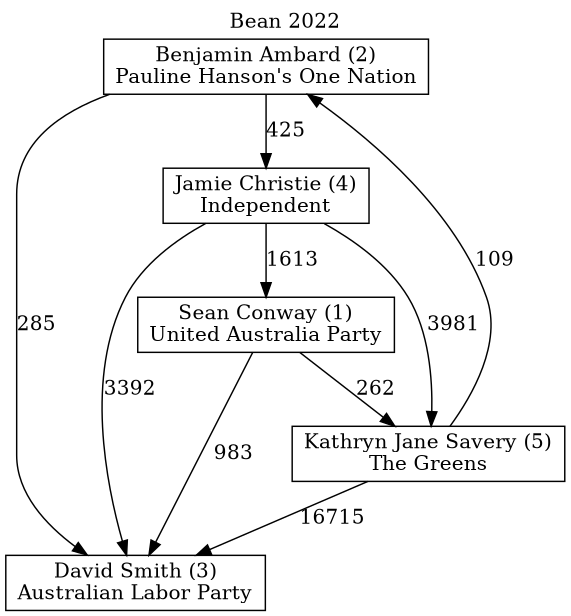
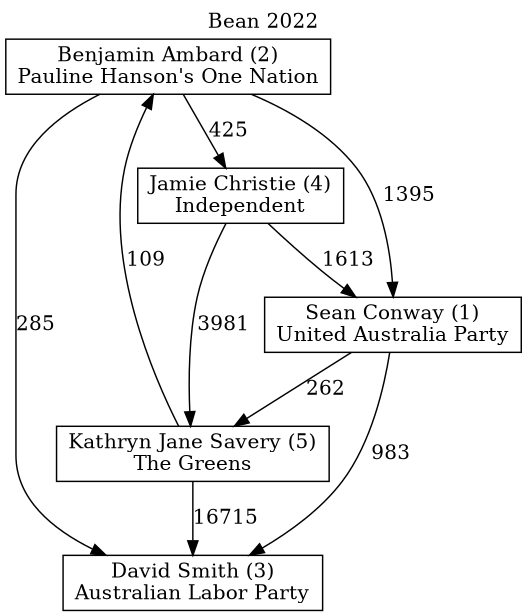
none -> (354, 165)
(105, 363) -> none
